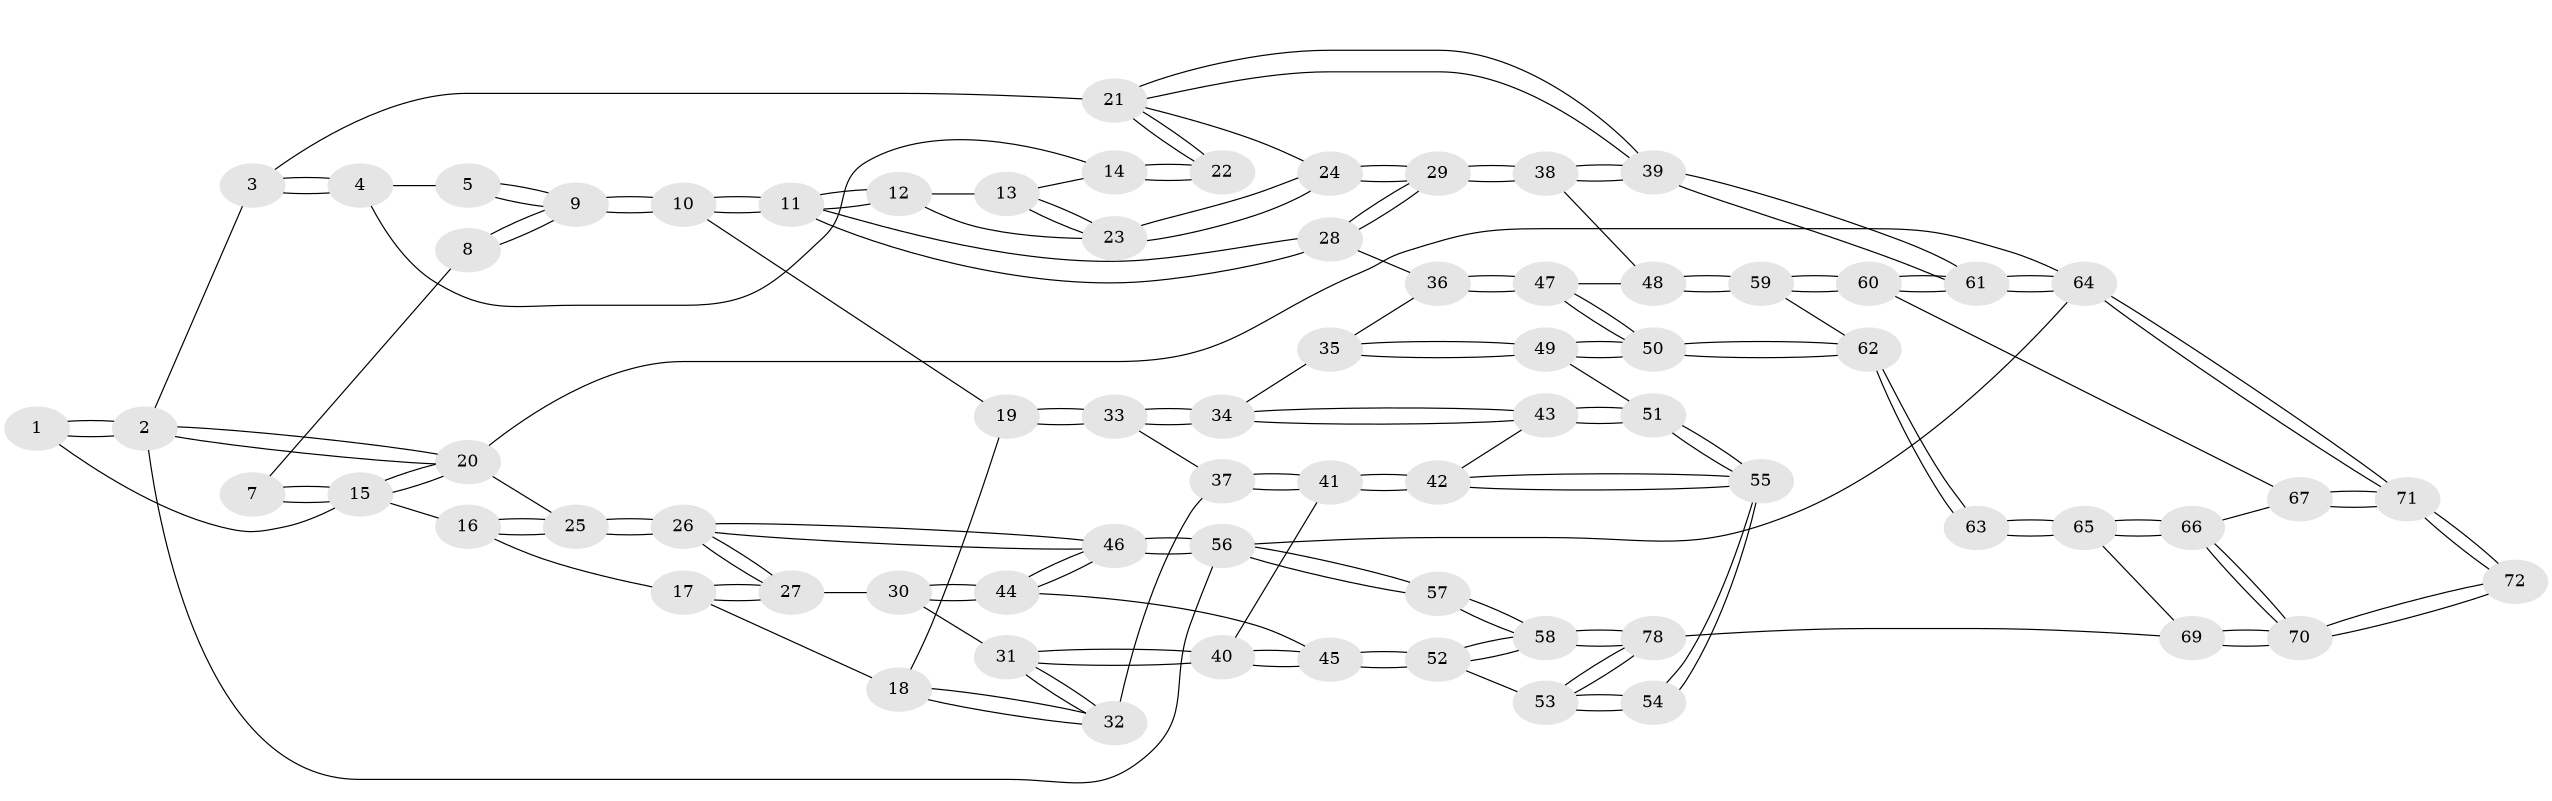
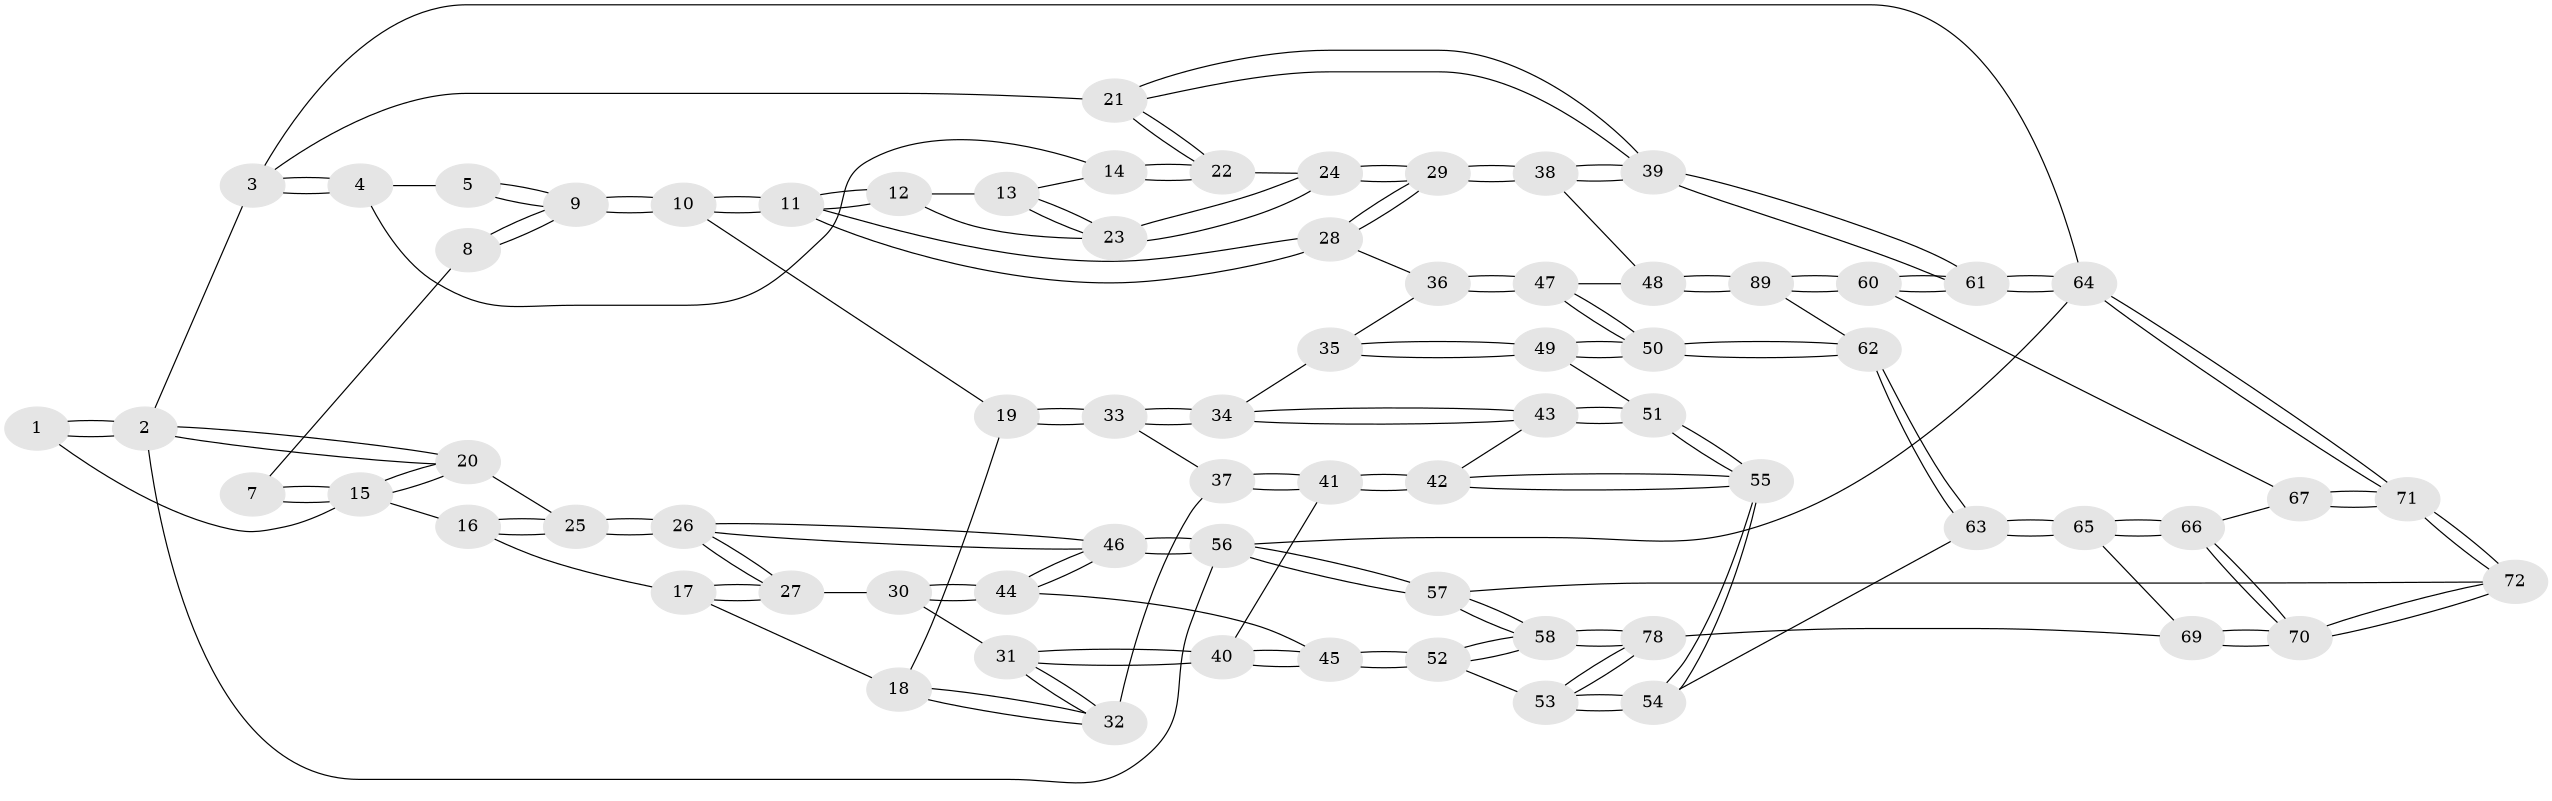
(1226, 130) -> (1276, 173)
(1761, 284) -> (1761, 284)
(1271, 318) -> (1211, 5)
none -> (1976, 583)
none -> (1815, 615)
